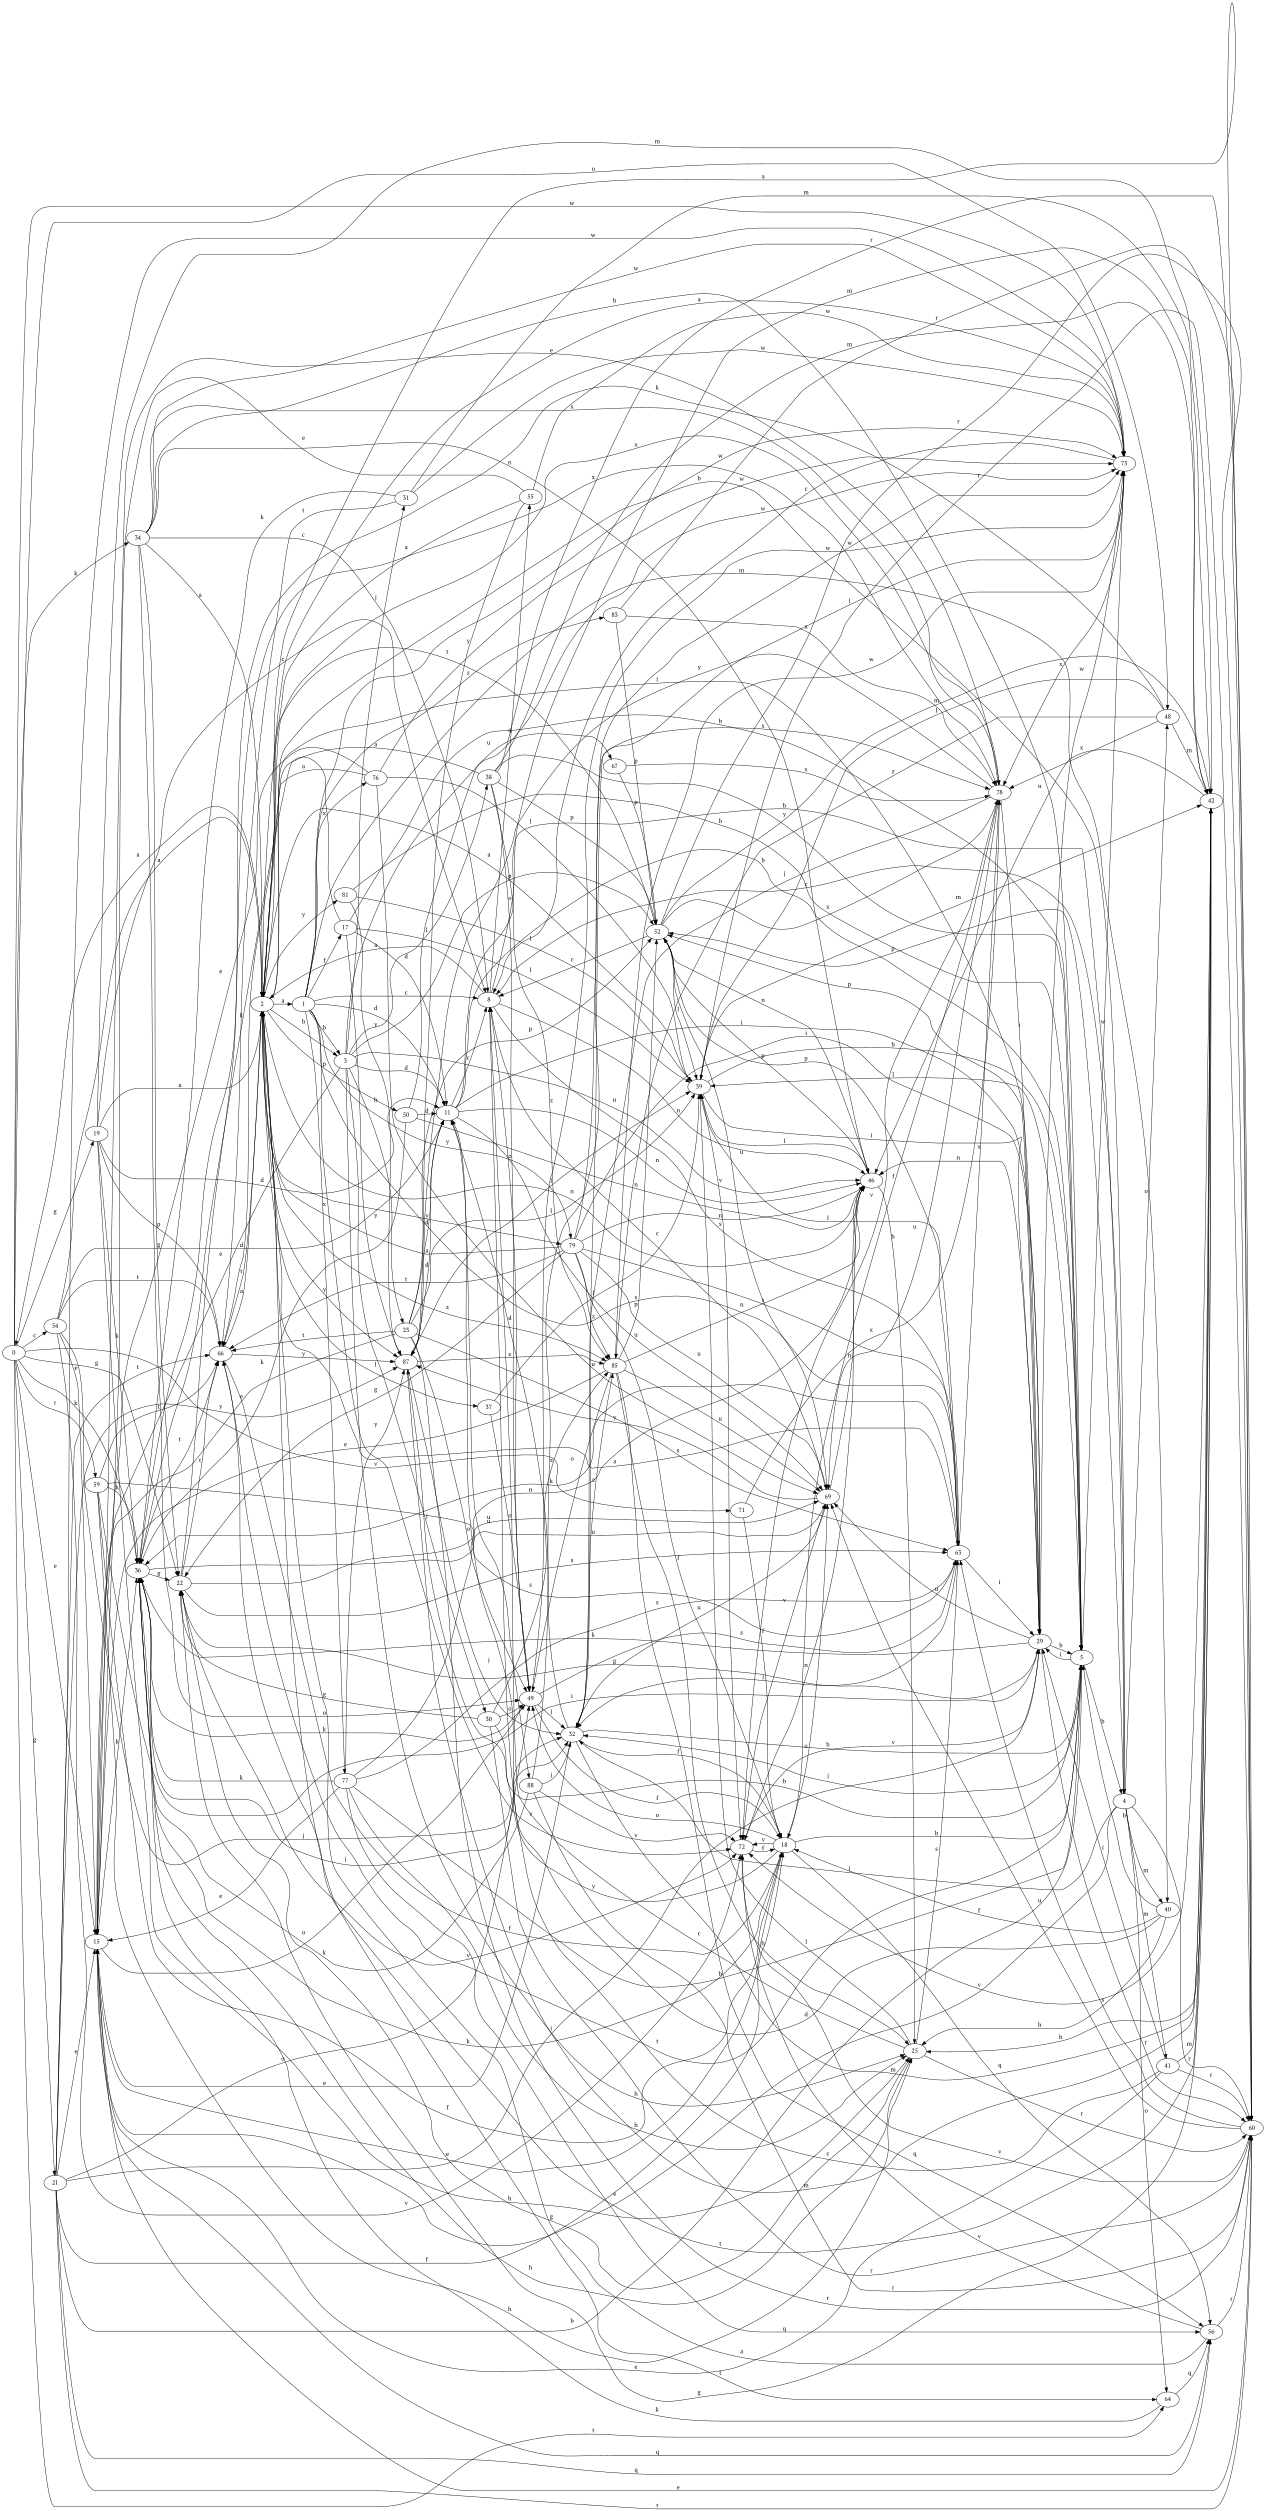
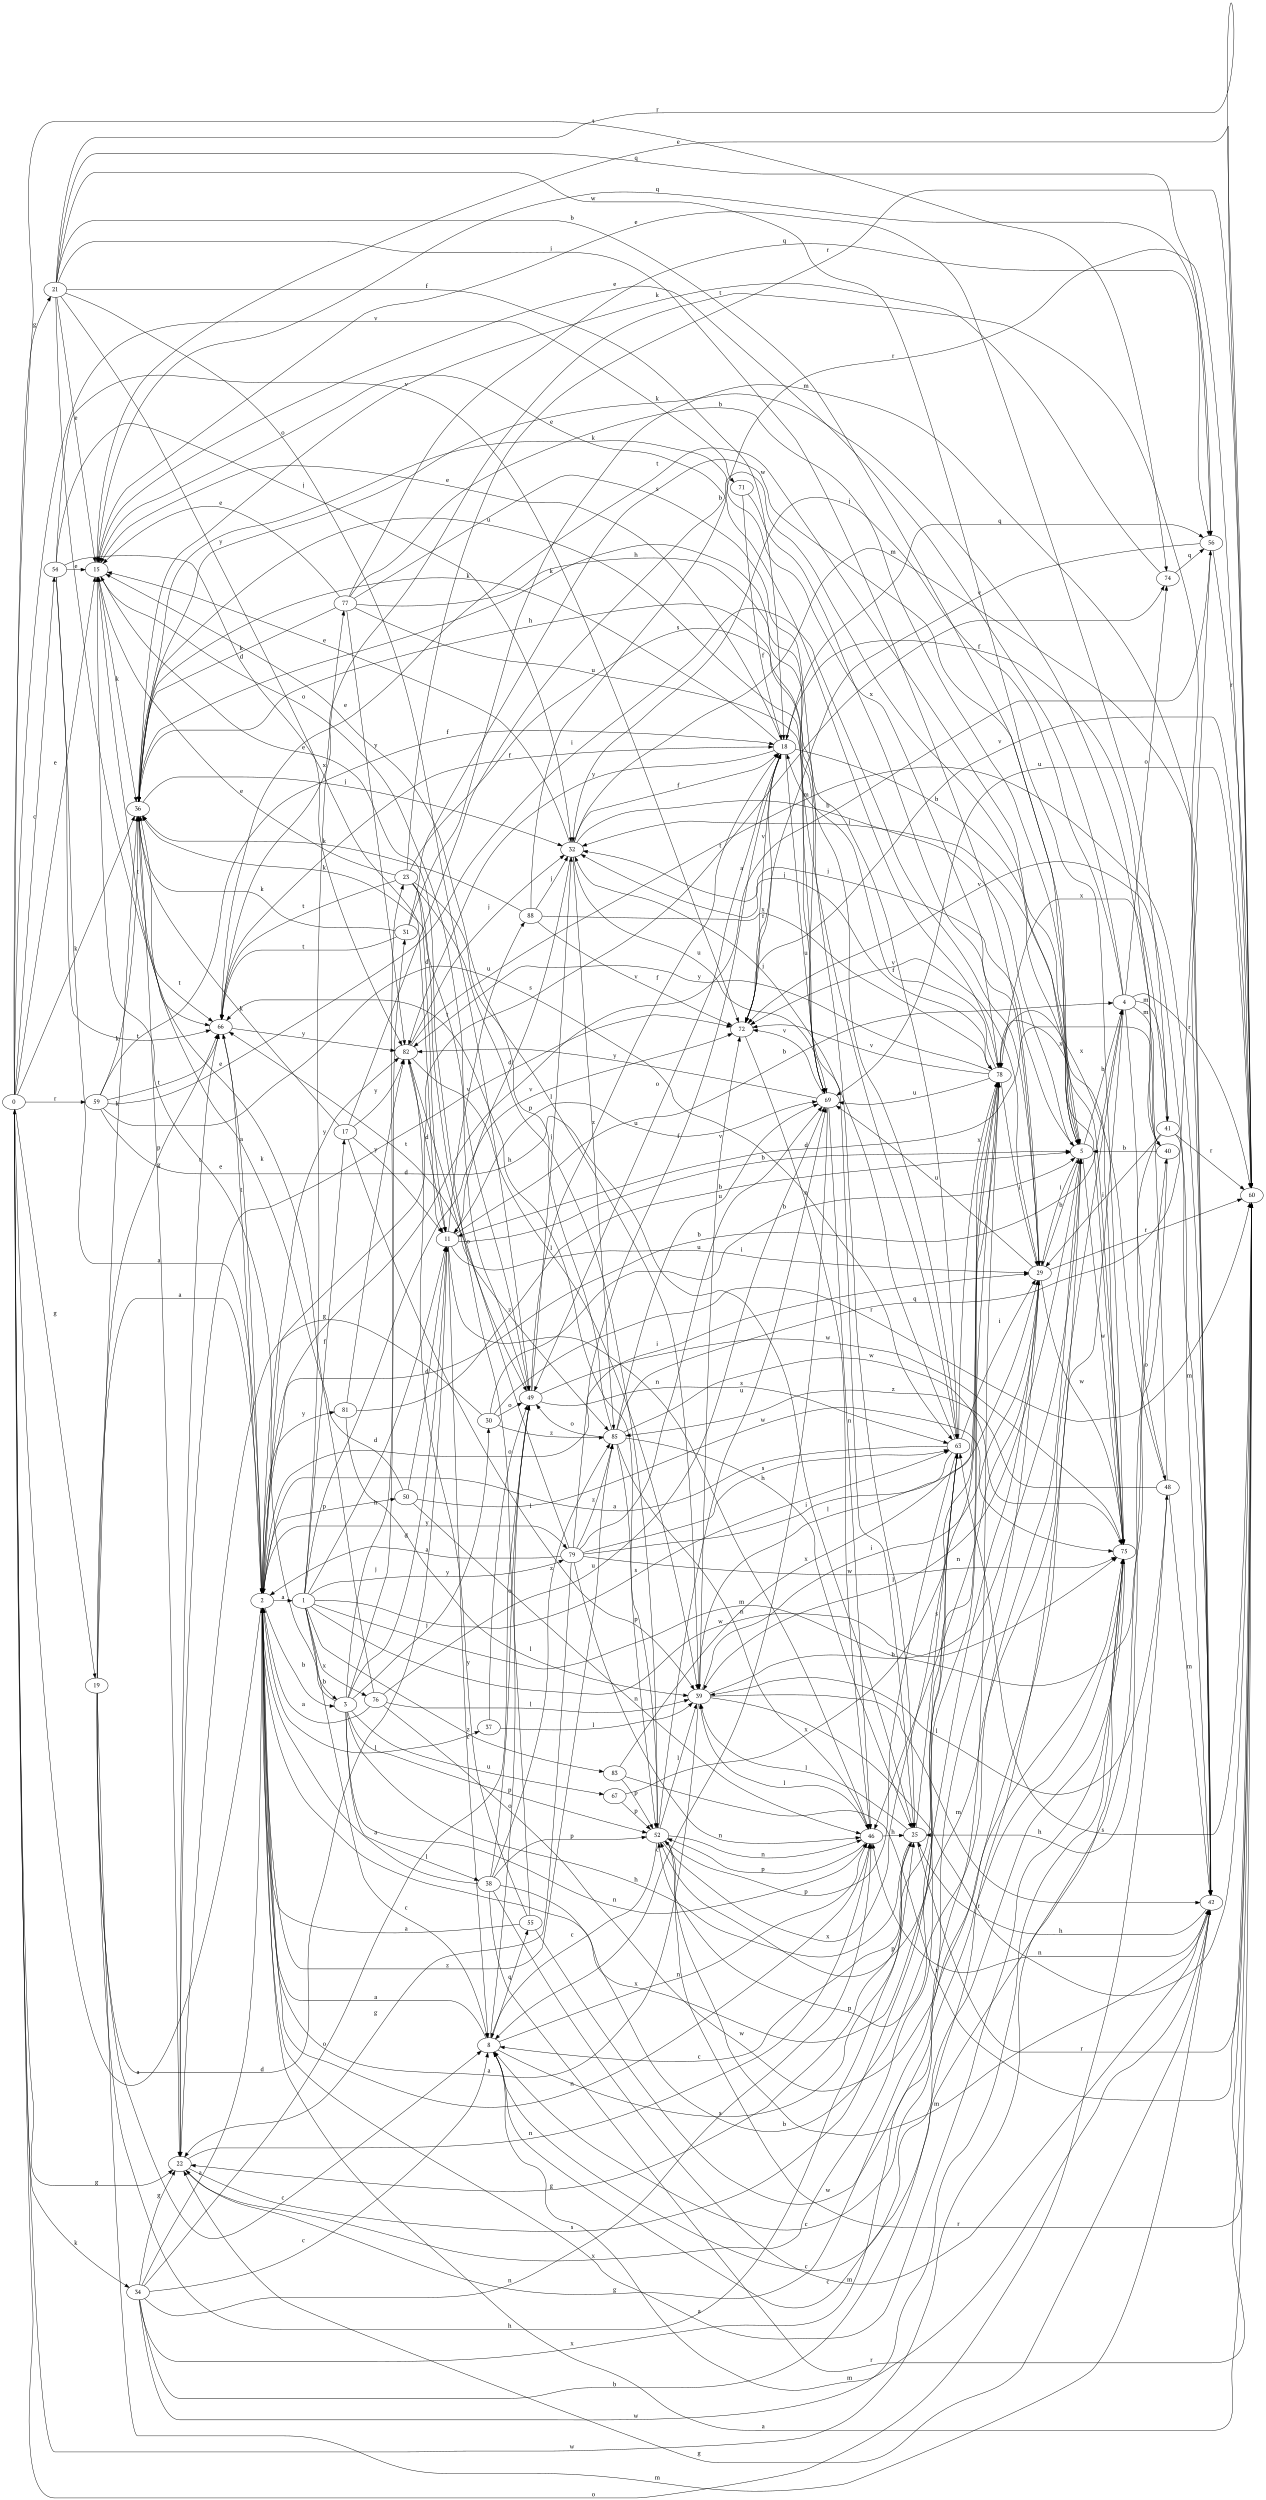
(784, 814) -> (784, 2124)
none -> (1117, 899)
(406, 1362) -> (406, 1052)
(1168, 2400) -> (1168, 579)
